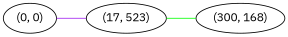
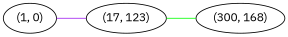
(30, 18) -> (30, 18)
(126, 18) -> (126, 18)
